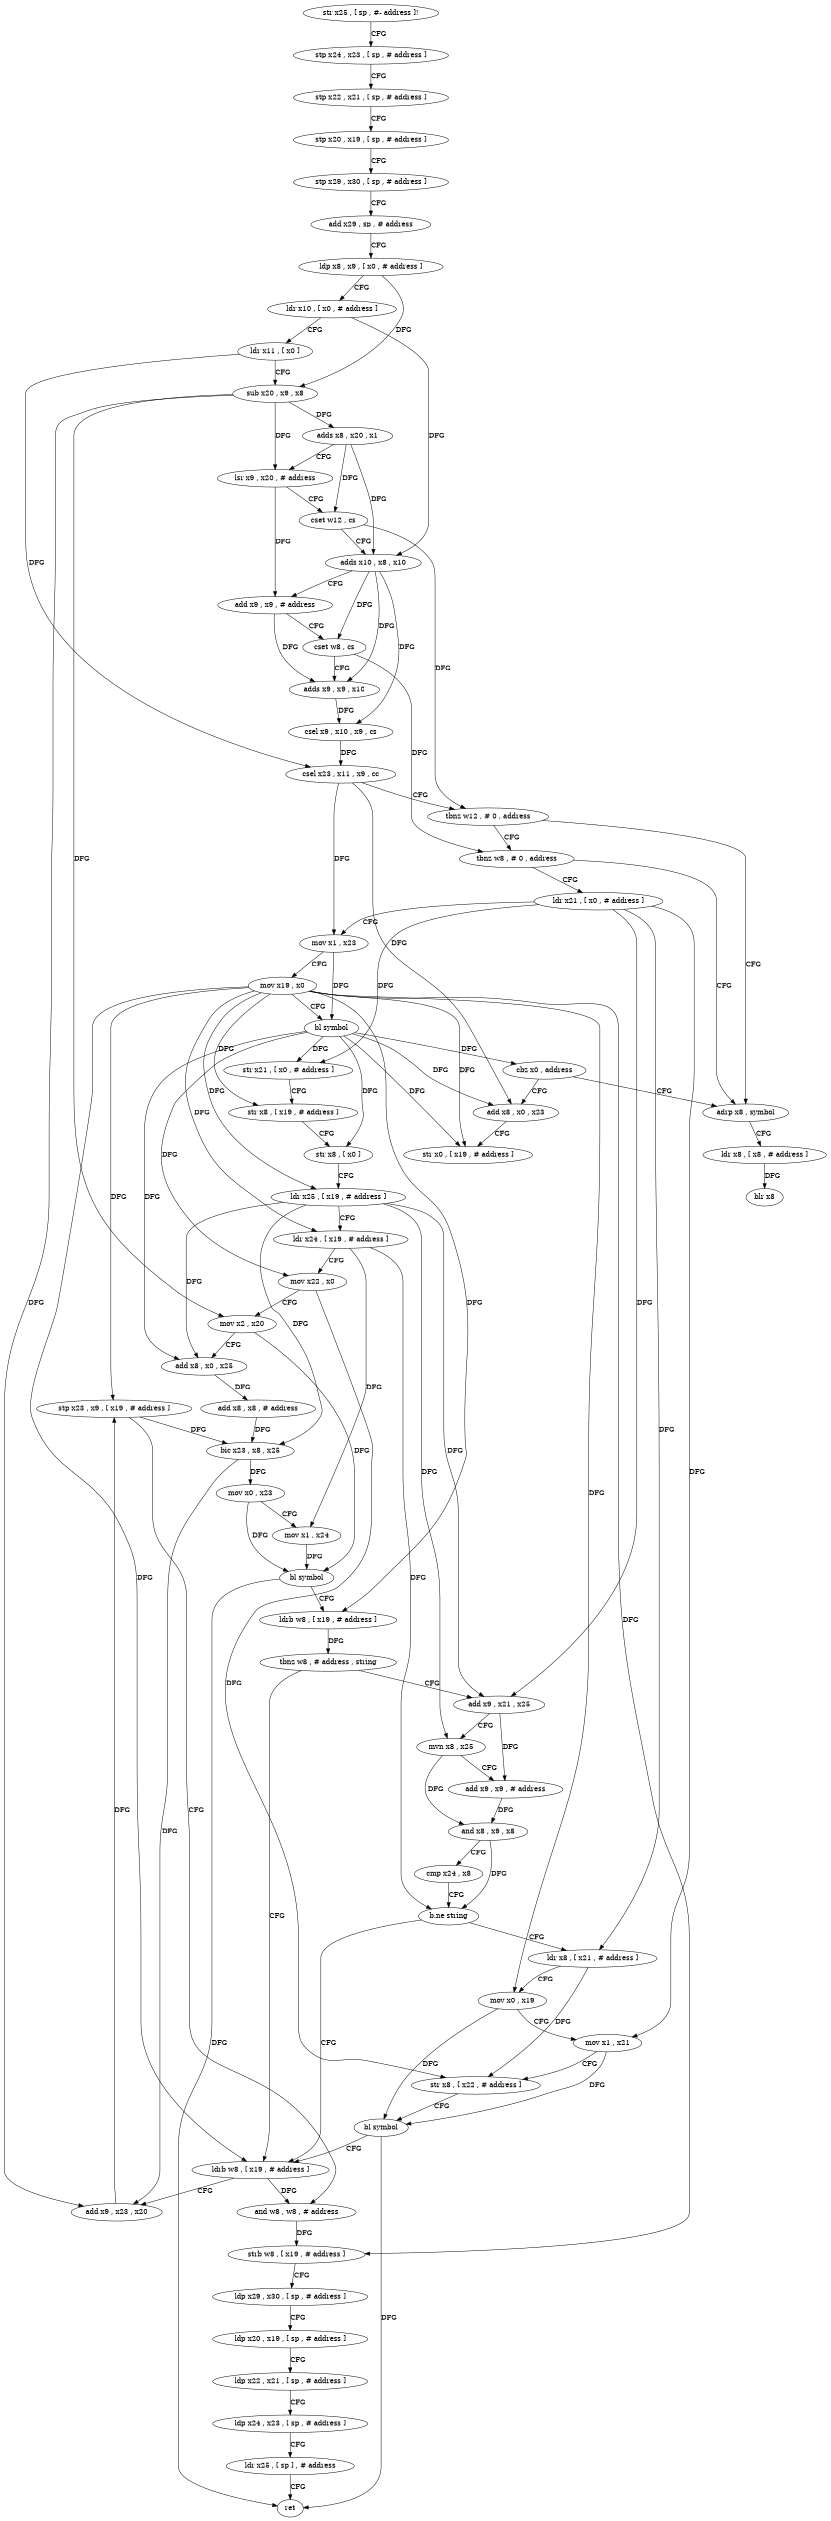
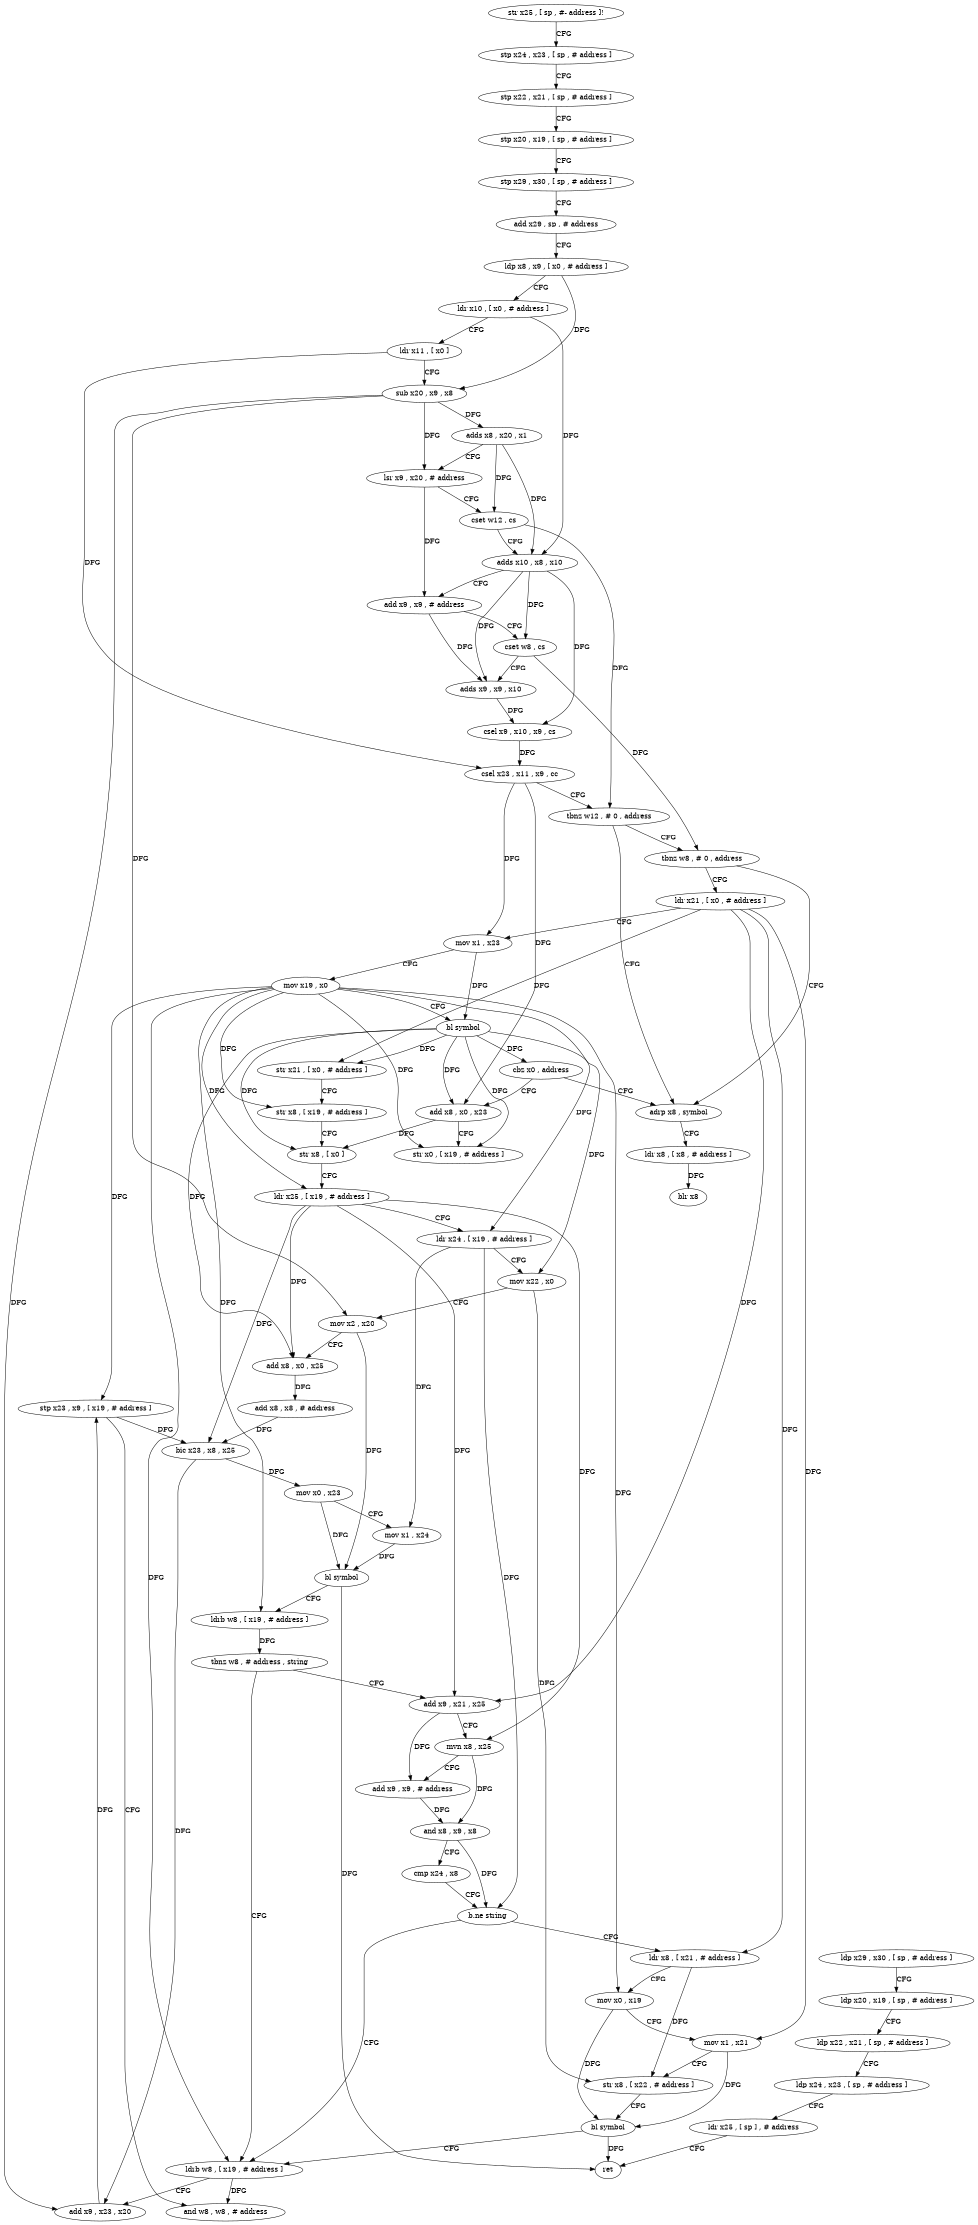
none -> (392, 1133)
(297, 2255) -> none
